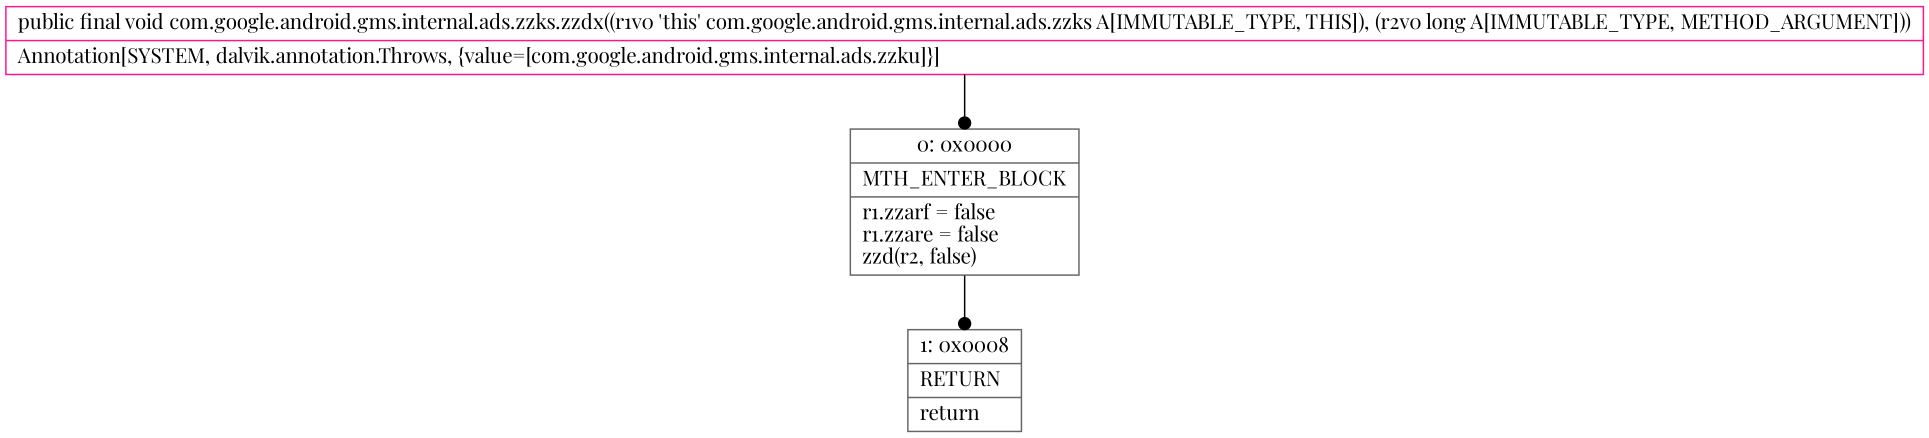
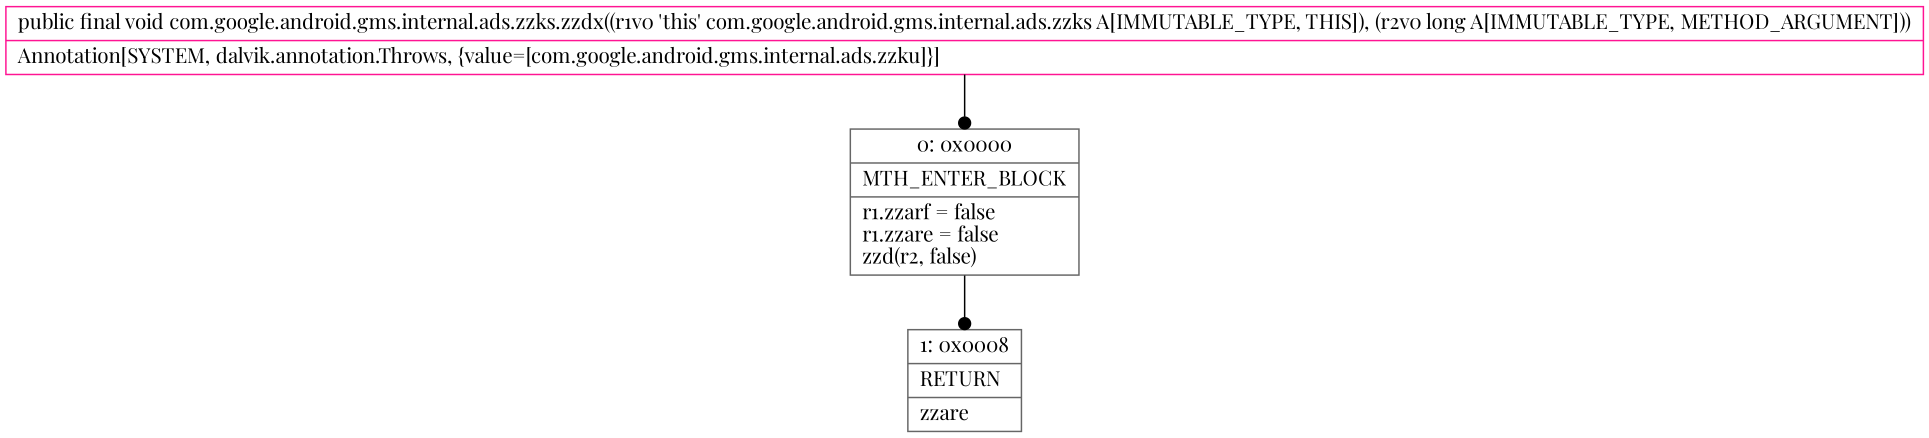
(950, 414) -> (945, 414)
